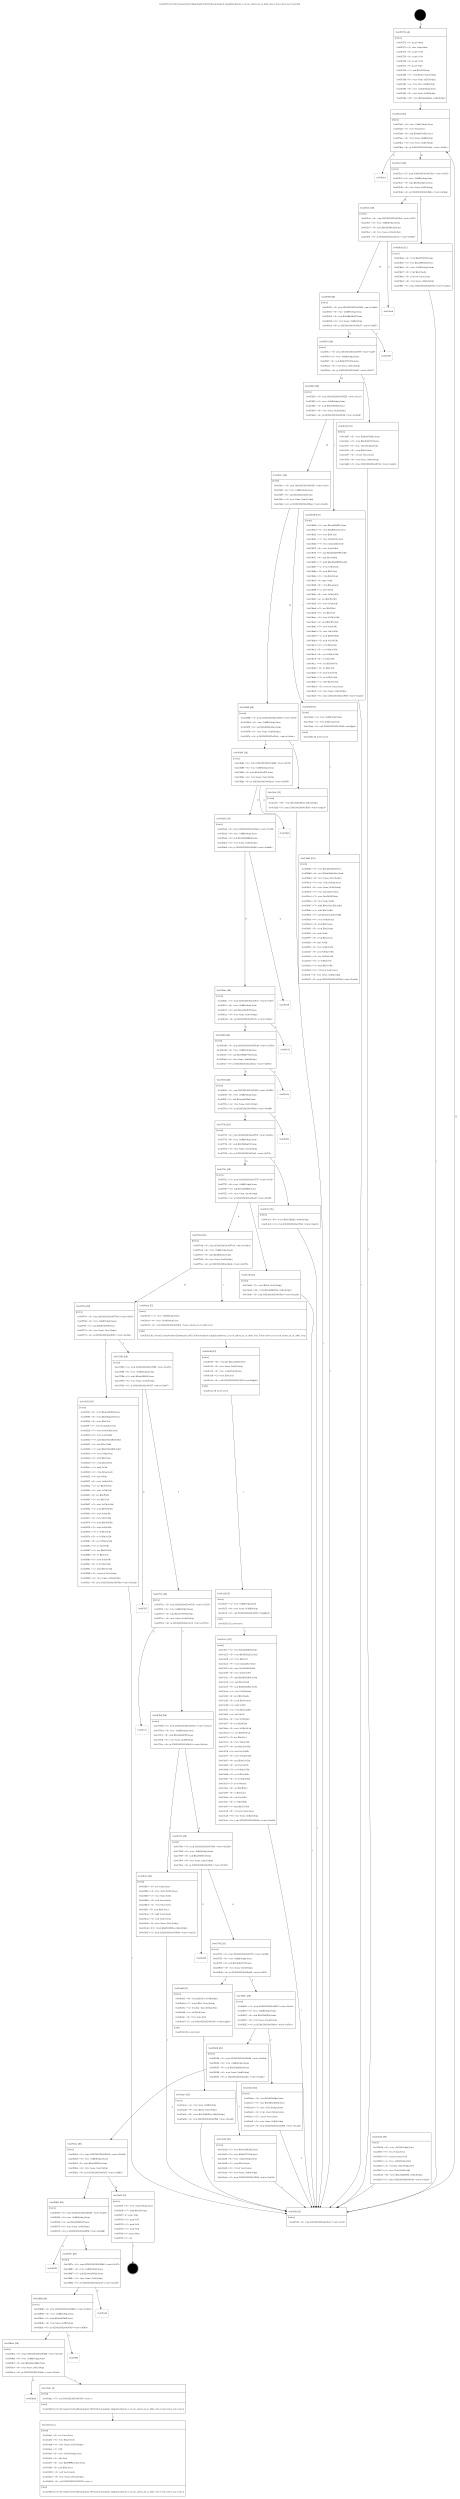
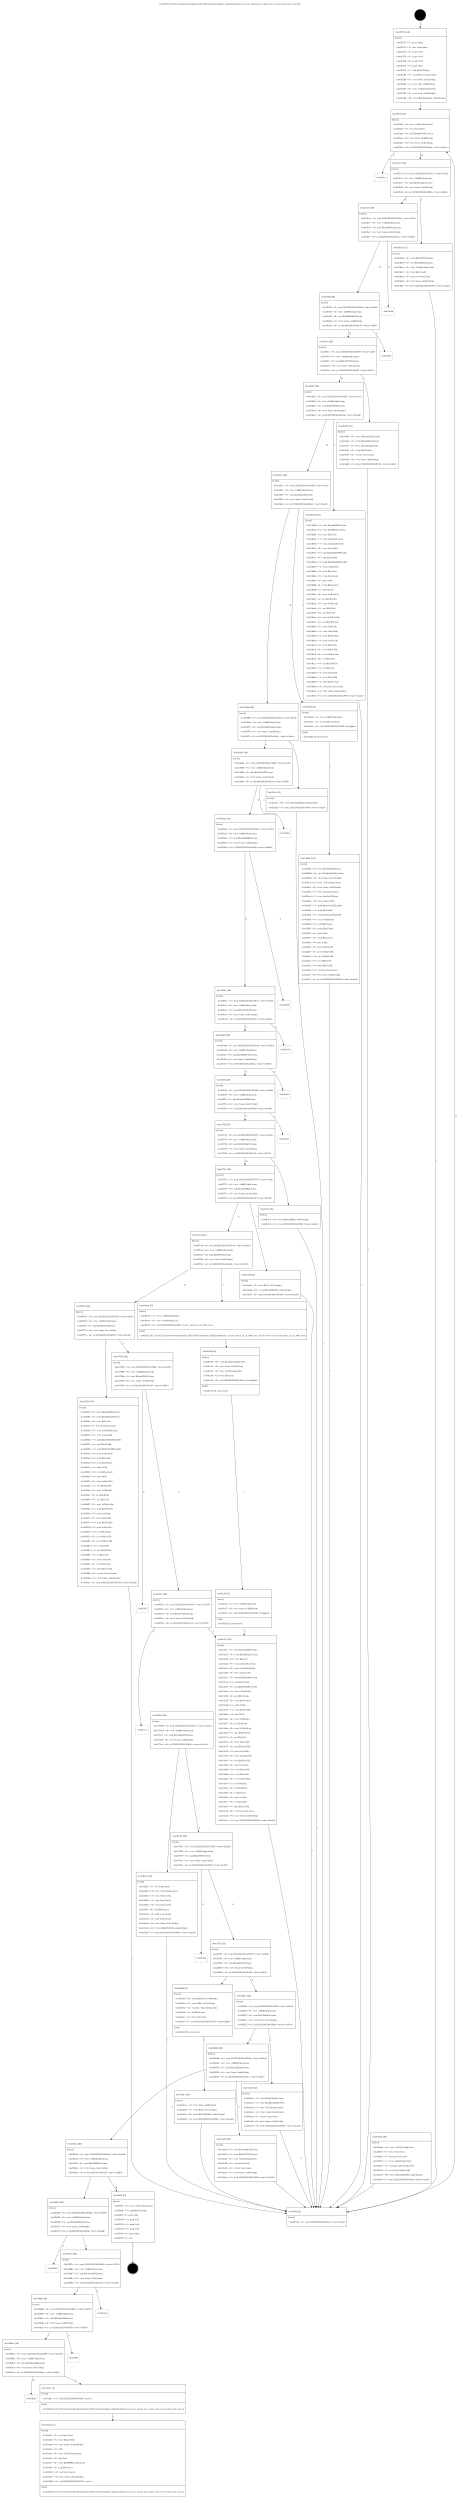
(182, 1669) -> (211, 1632)
